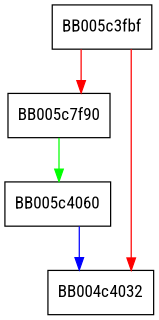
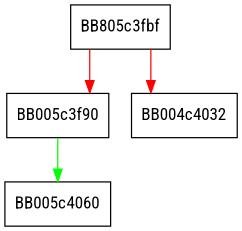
(102, 27) -> (120, 27)
(59, 116) -> (58, 116)
(79, 242) -> none
